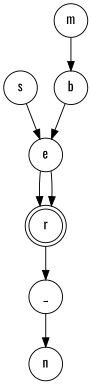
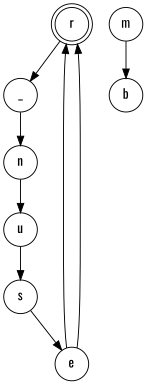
(60, 117) -> none
none -> (21, 230)
